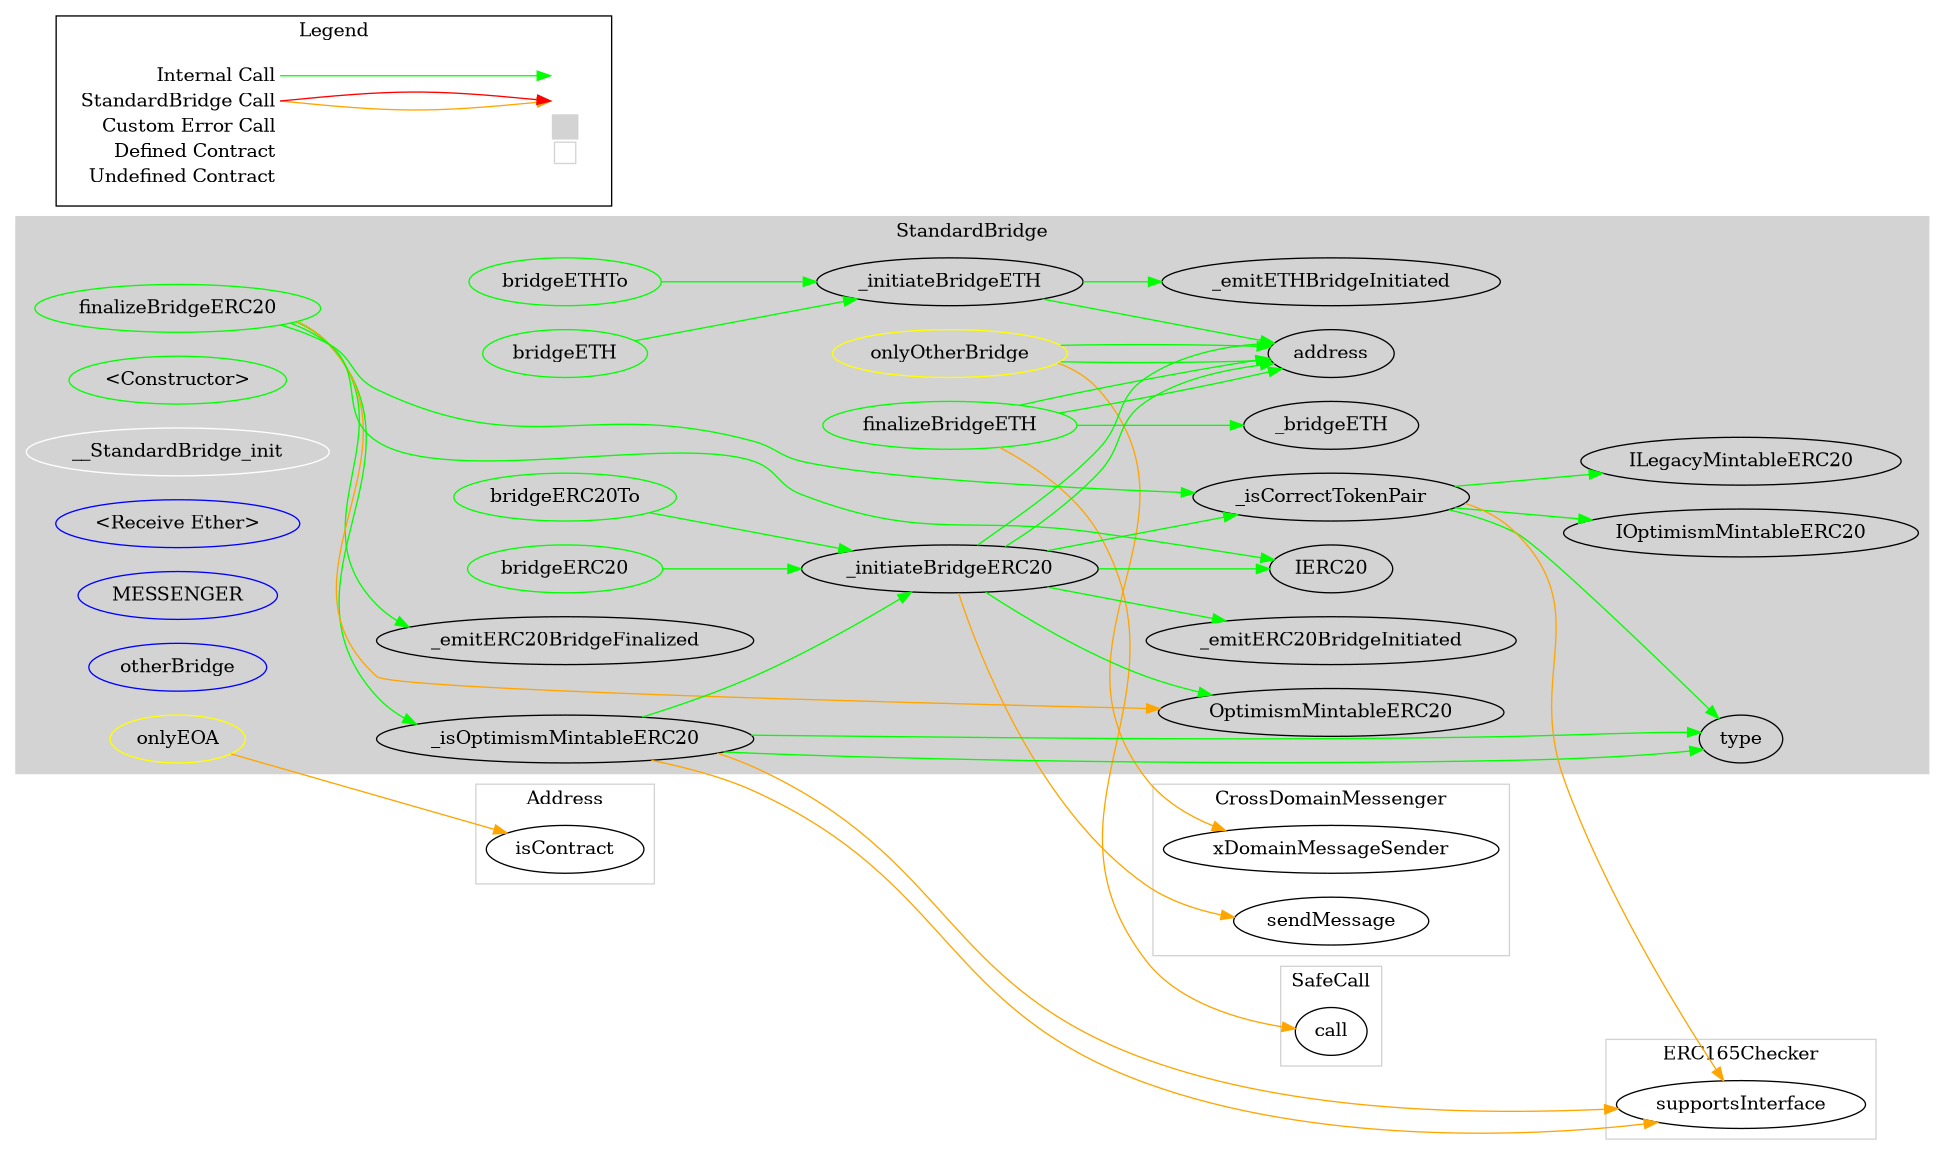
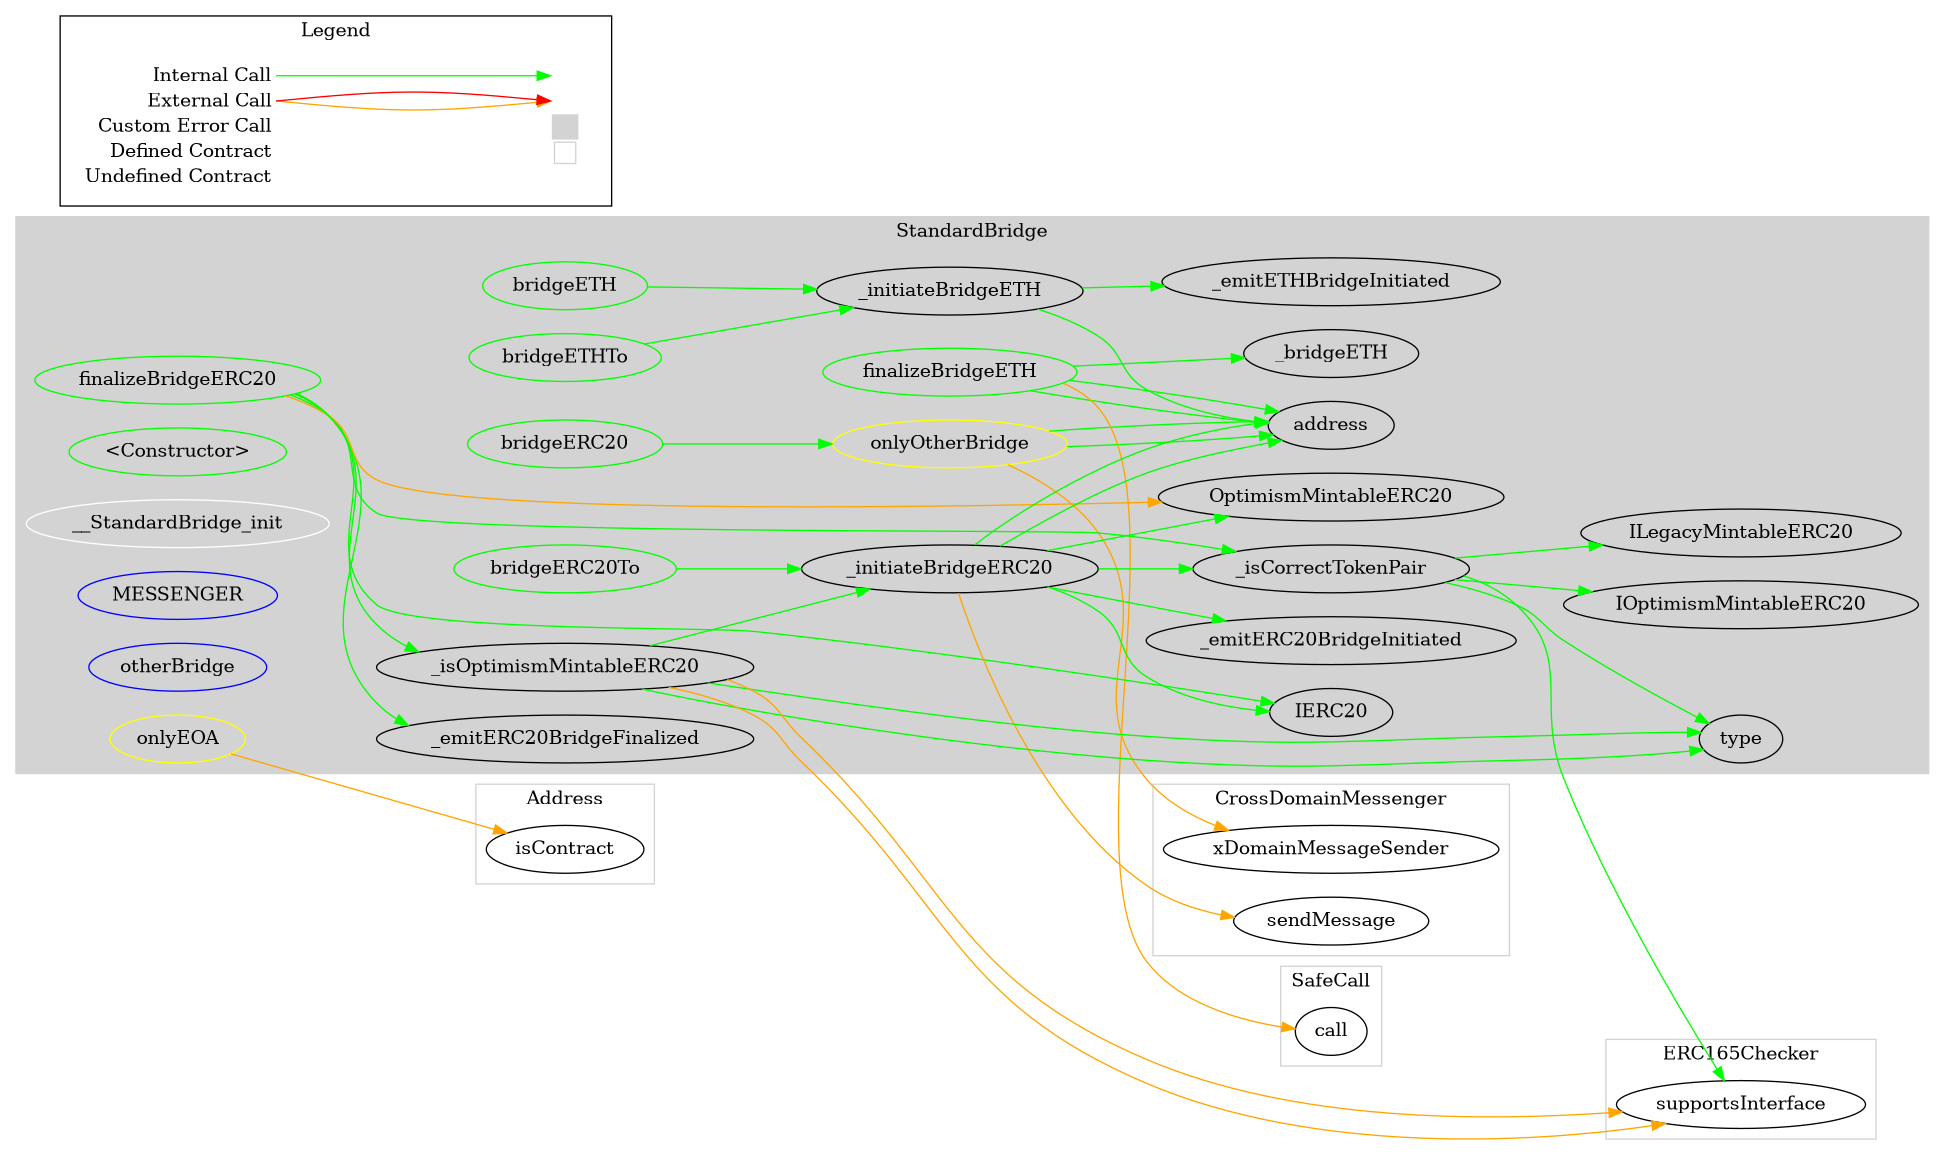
(178, 101) -> (210, 101)
(178, 524) -> none
(725, 569) -> (741, 444)
(1566, 784) -> (1580, 817)
